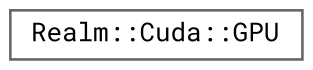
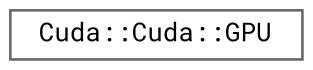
(156, 35) -> (156, 35)
